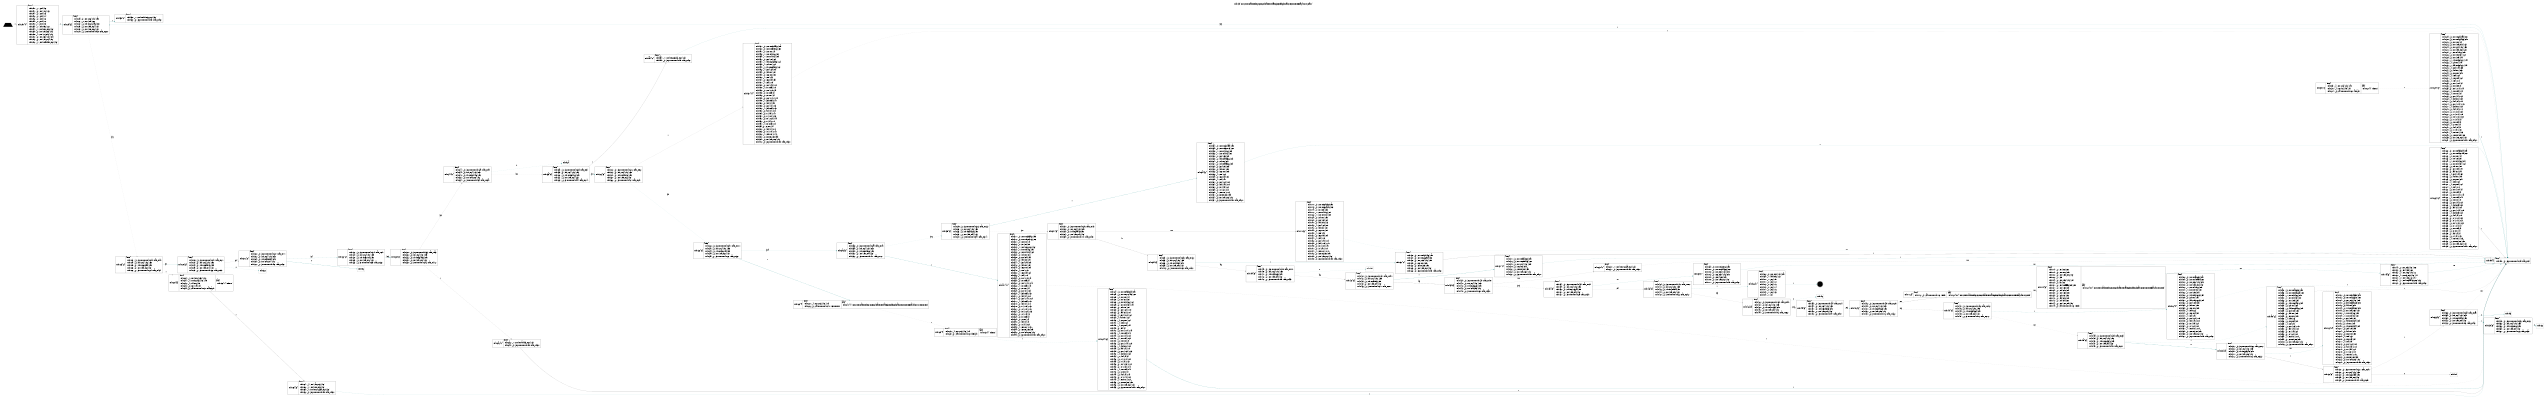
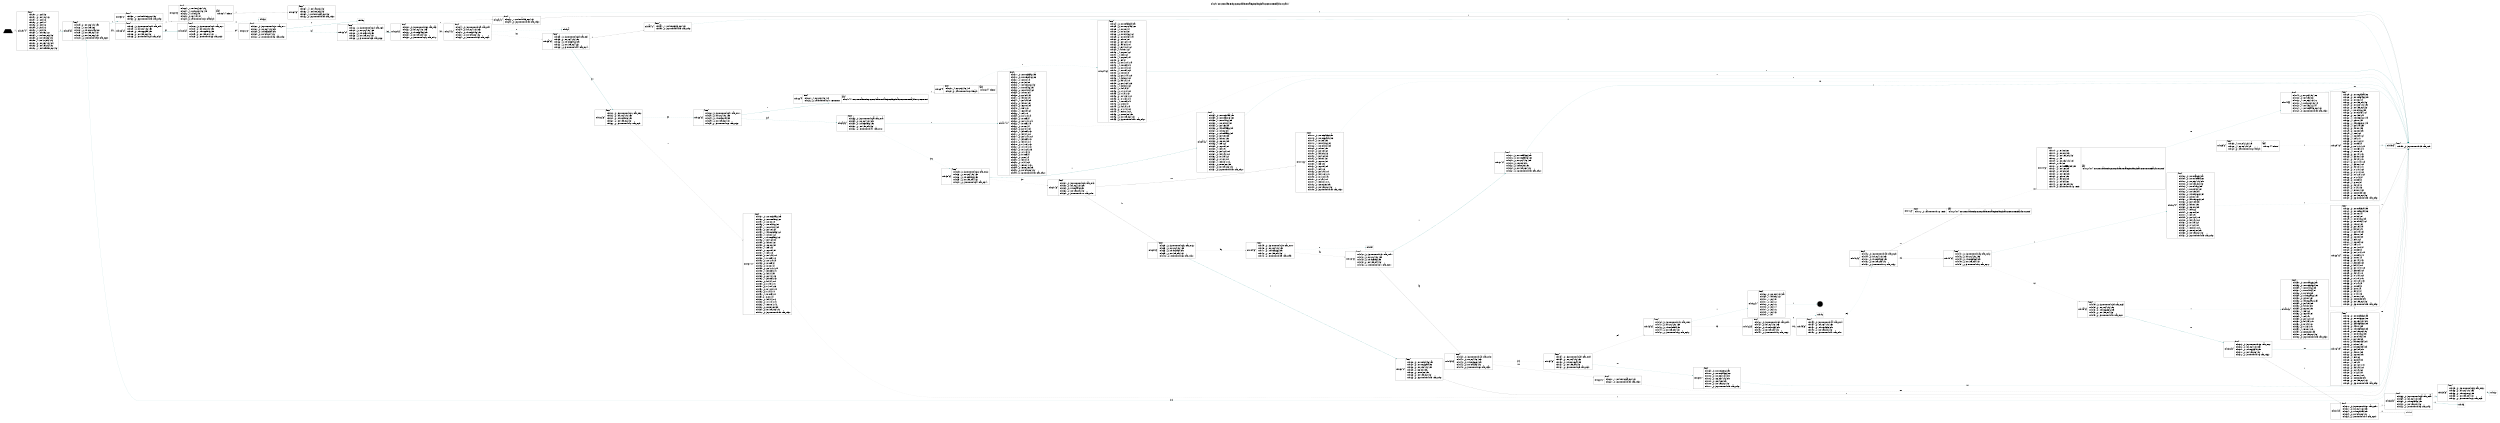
(2486, 288) -> (2399, 236)
